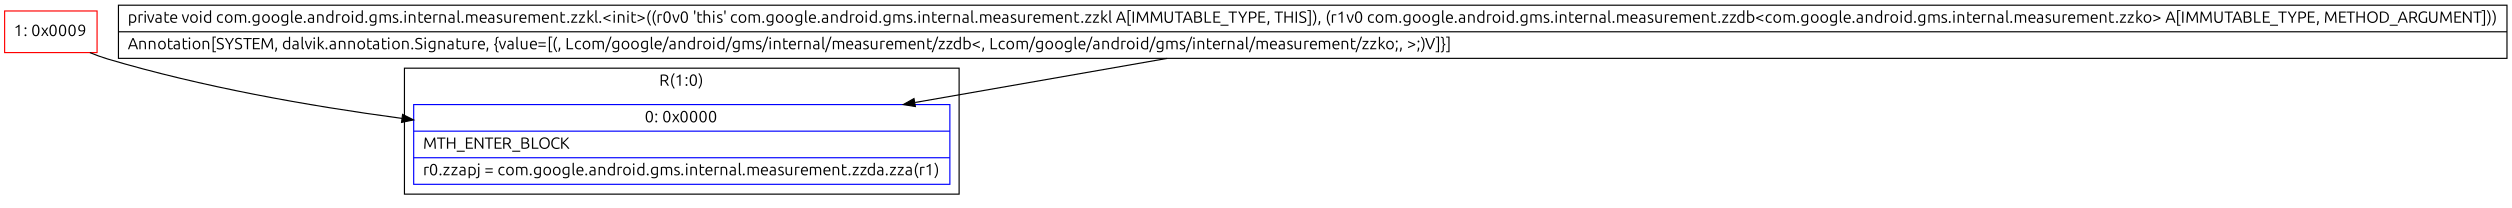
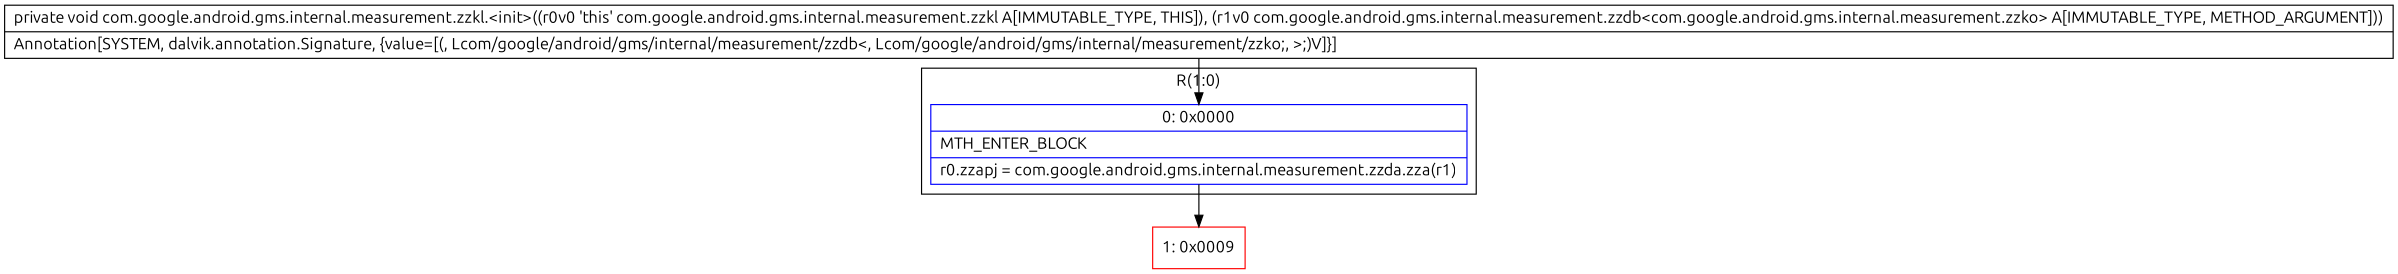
(244, 92) -> (1199, 201)
